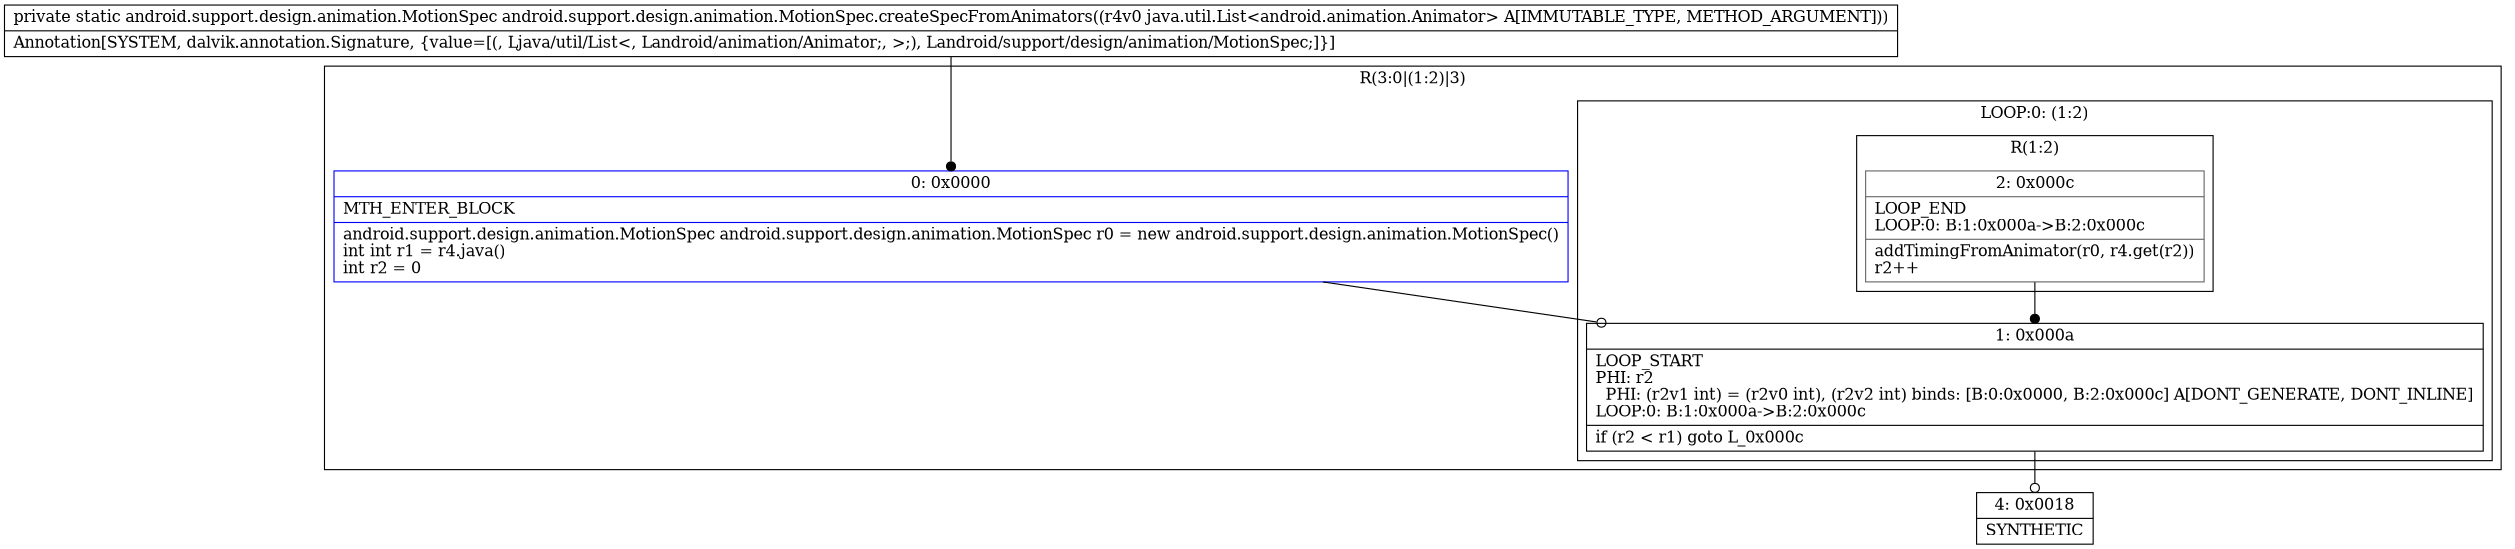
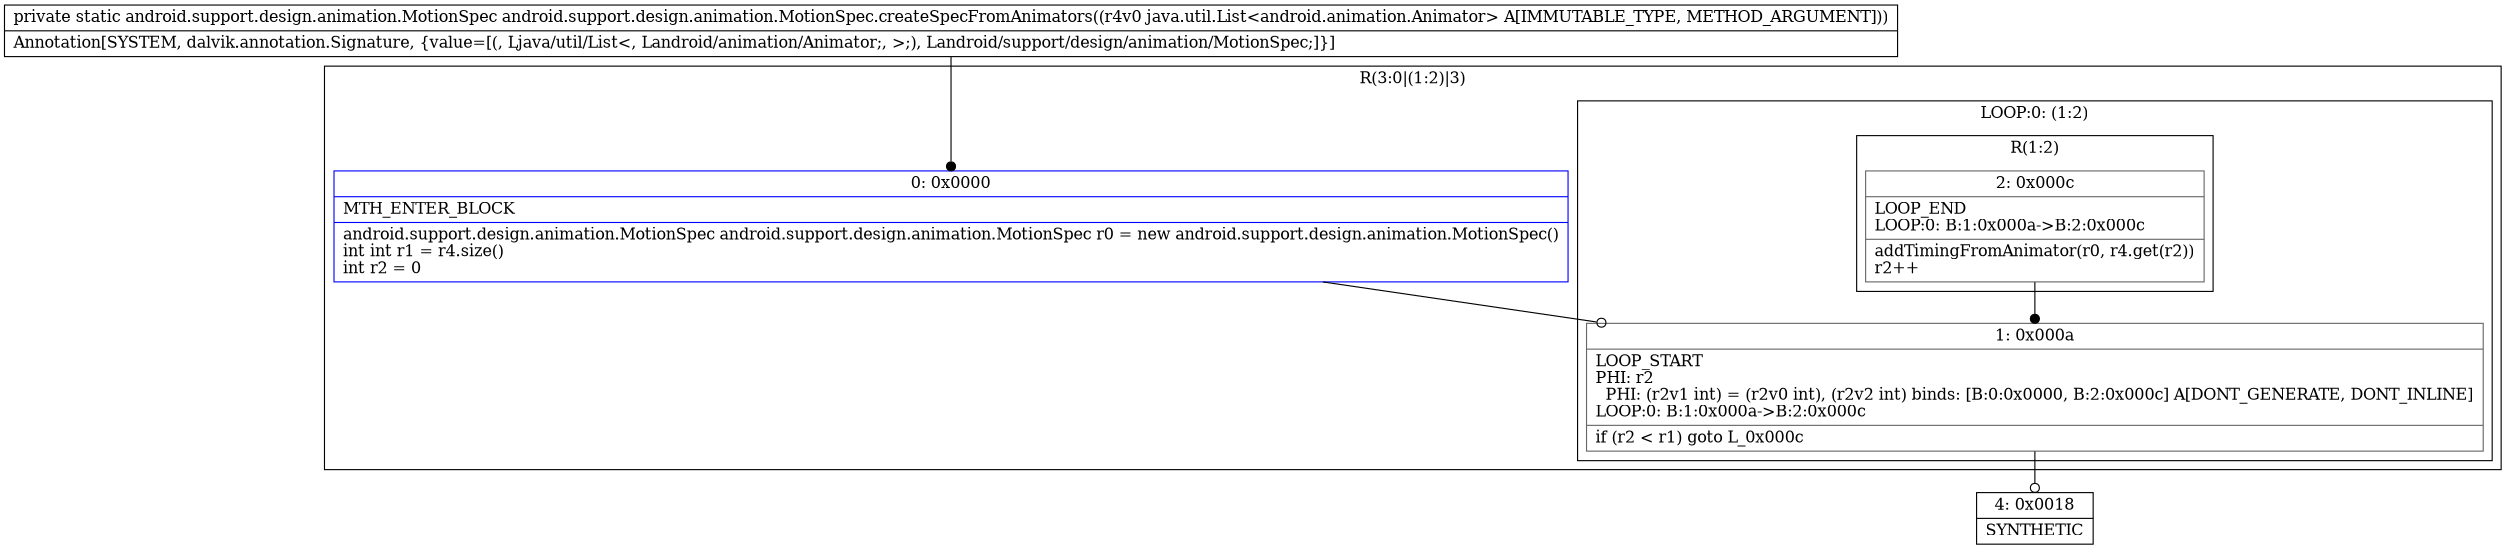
(424, 252) -> (424, 252)
(2035, 387) -> (2035, 387)
